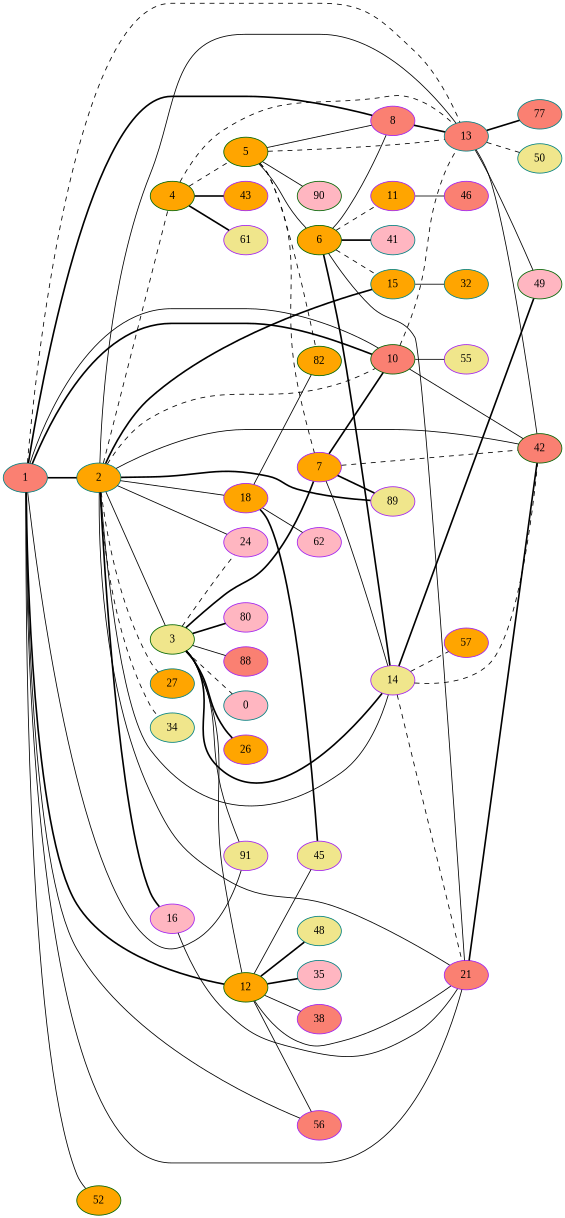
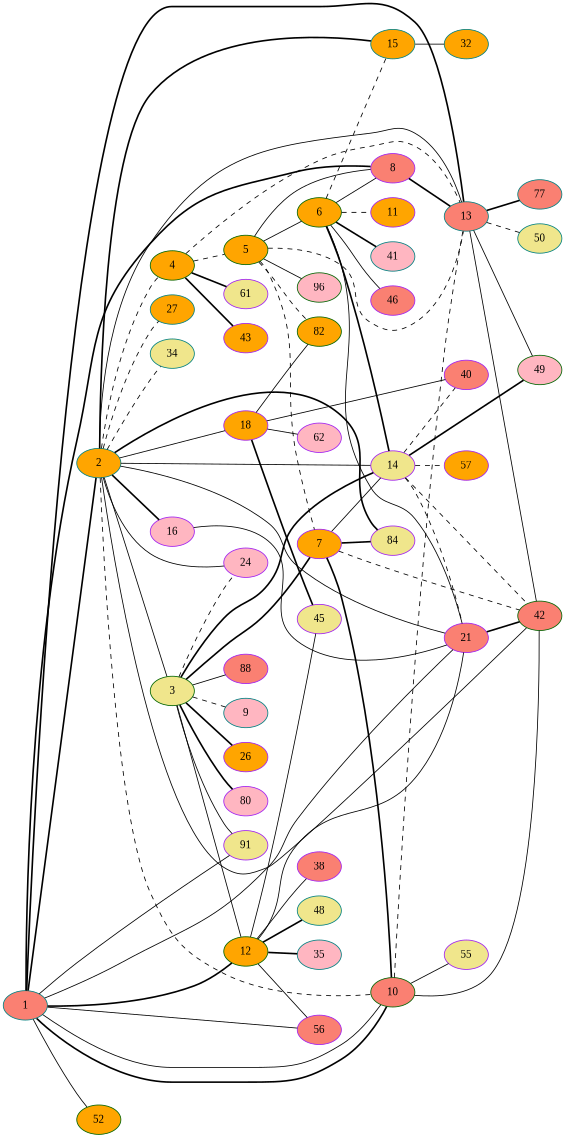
(115, 53) -> (84, 271)
(319, 196) -> (319, 287)
(430, 196) -> (355, 257)
none -> (466, 375)
(393, 501) -> (393, 541)
(246, 706) -> (246, 713)
